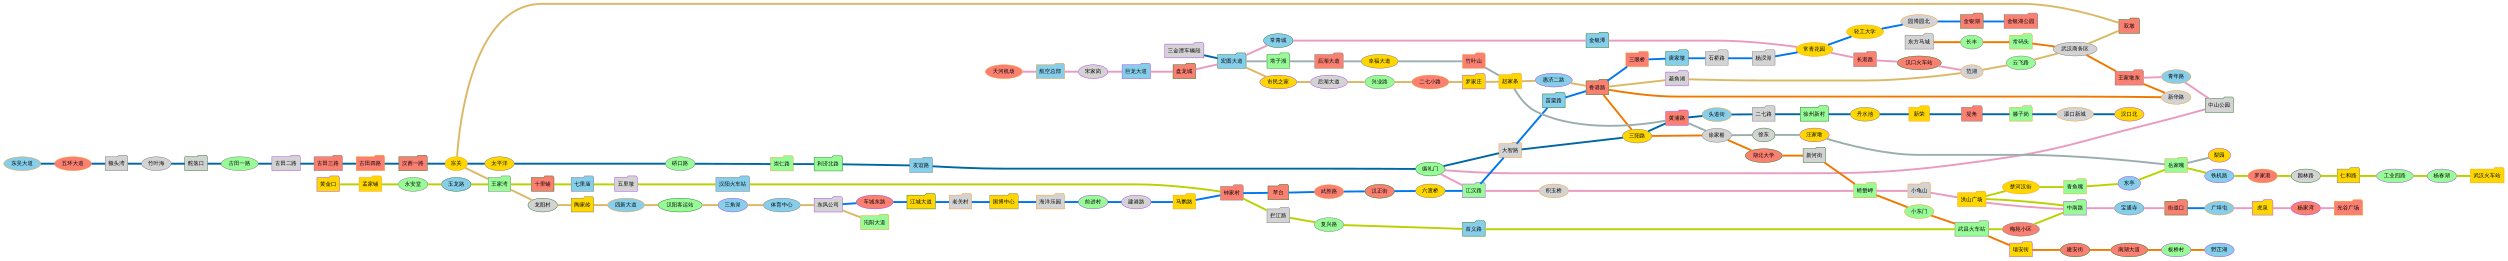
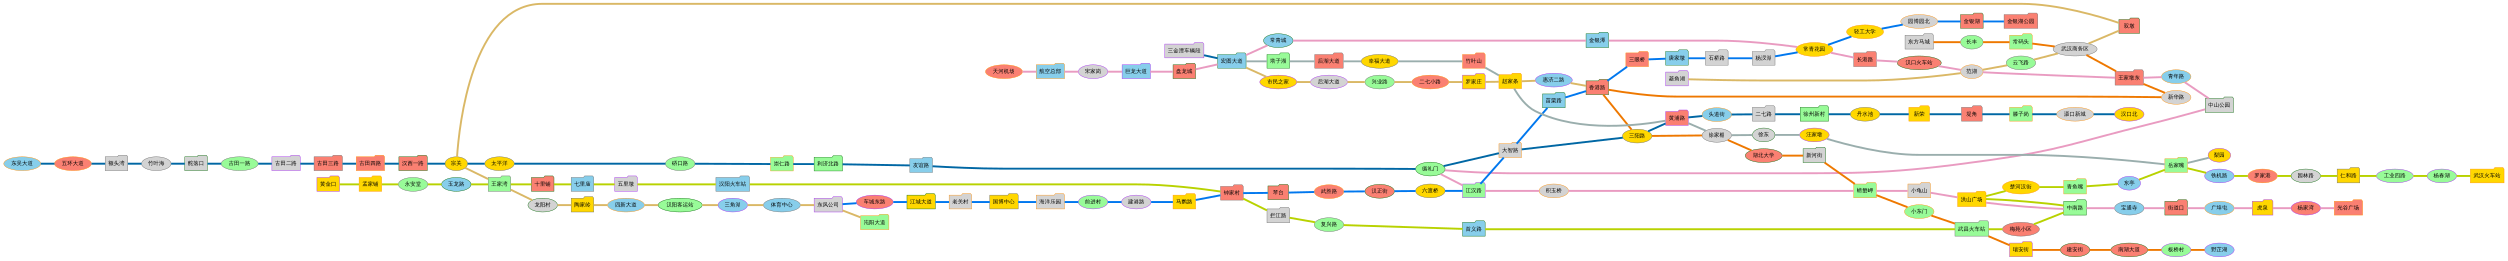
none -> (2049, 75)
(1637, 83) -> none
(456, 164) -> (456, 164)
(2075, 208) -> (2075, 208)
(2196, 208) -> (2196, 208)
